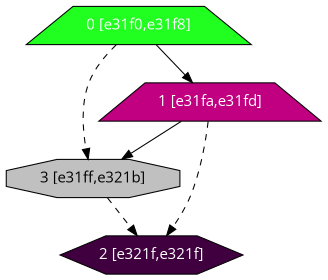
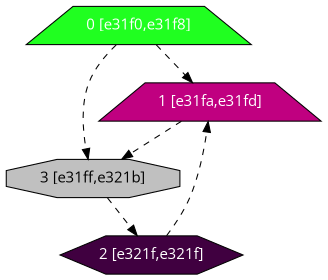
(171, 60) -> (171, 60)
(156, 137) -> (156, 137)
(197, 177) -> (194, 187)
